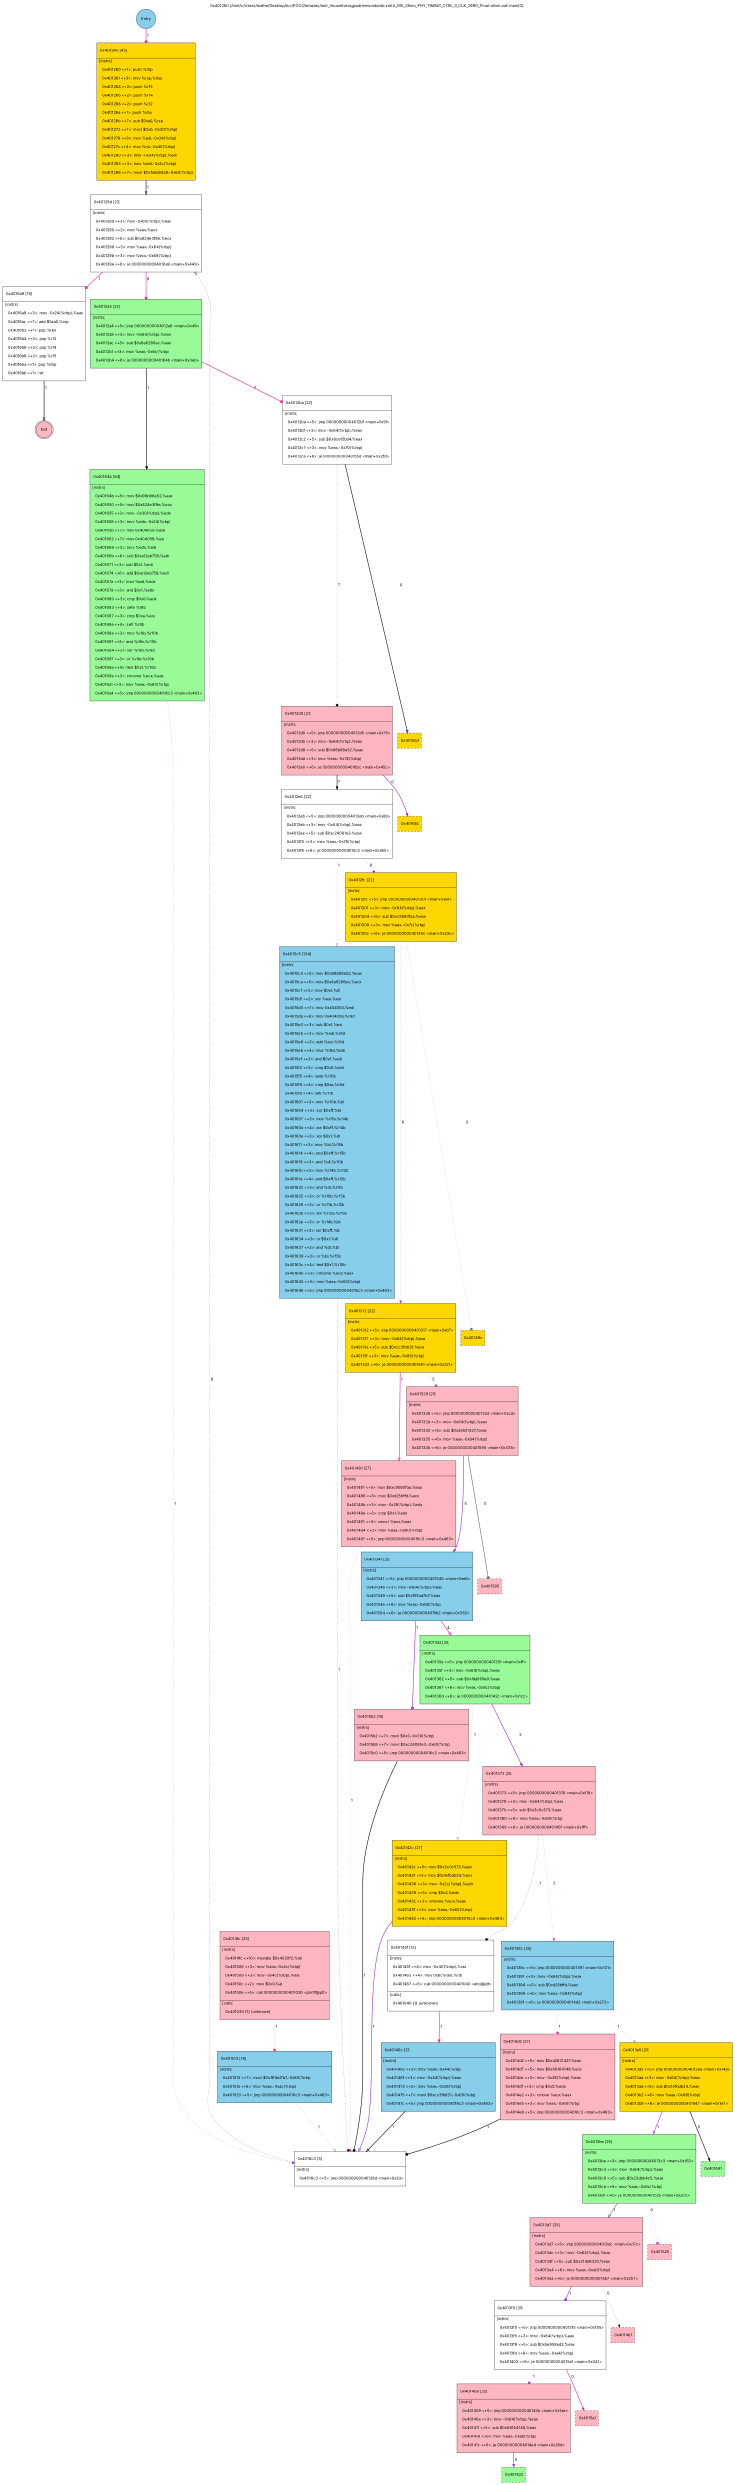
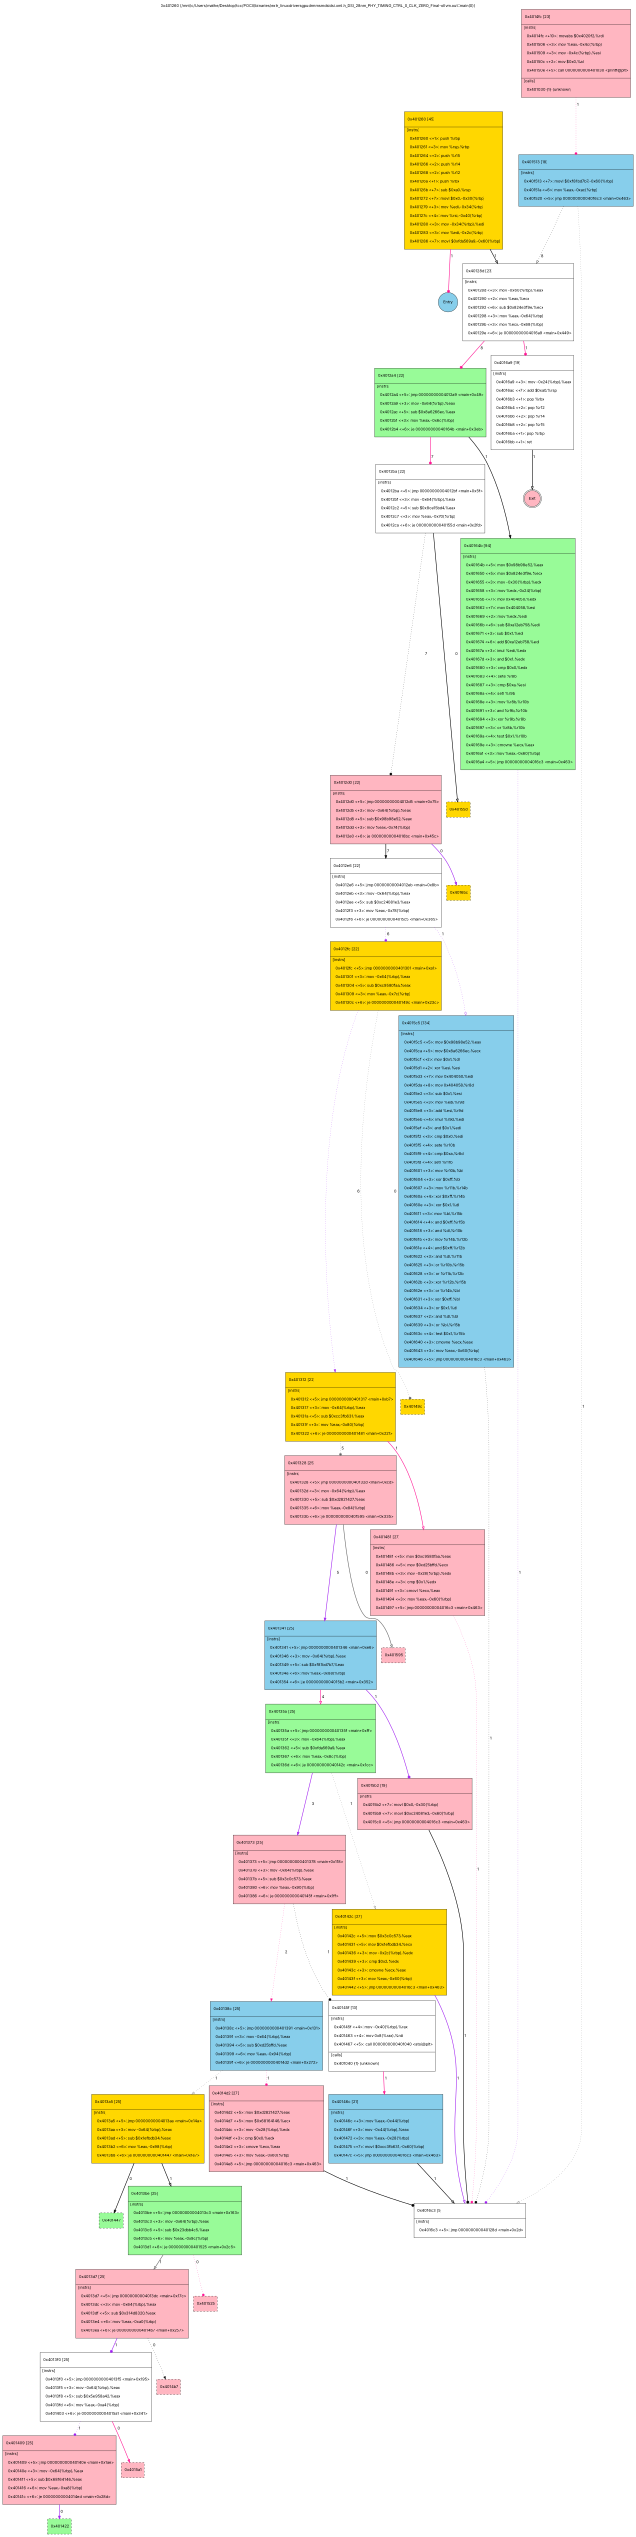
(146, 35) -> (450, 270)
(210, 1242) -> (551, 234)
(478, 1516) -> (354, 1592)
(658, 2122) -> (166, 2173)
